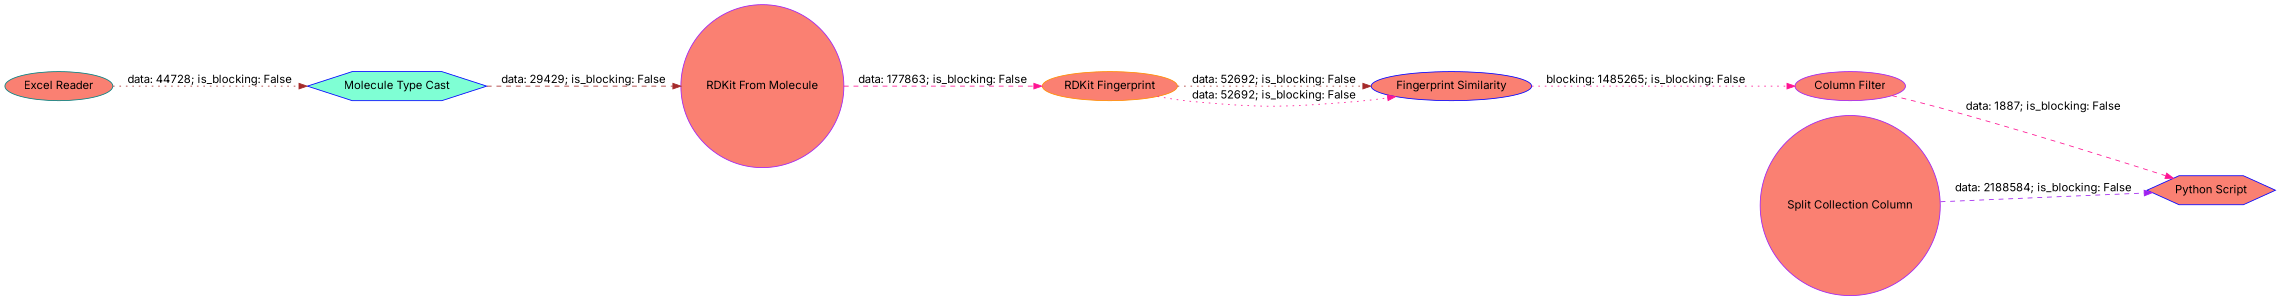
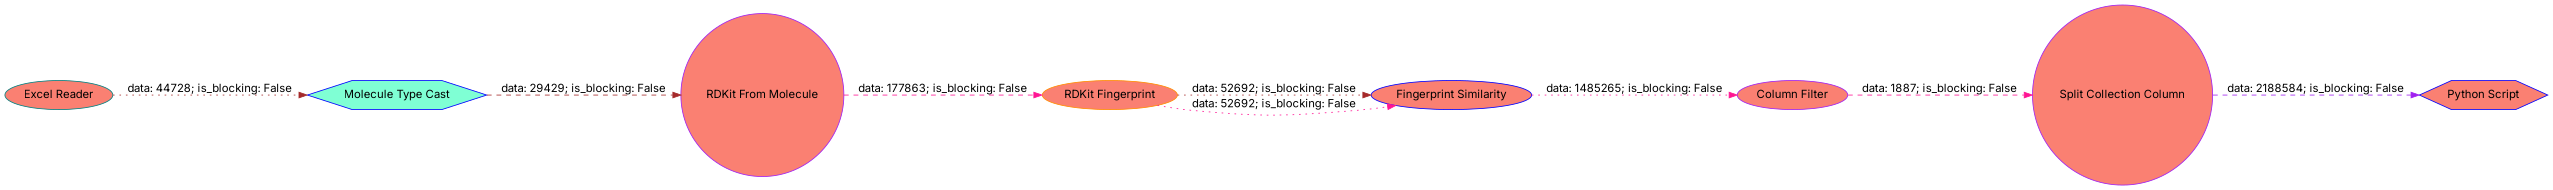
(1646, 80) -> (1635, 89)
(2029, 134) -> (1936, 95)
